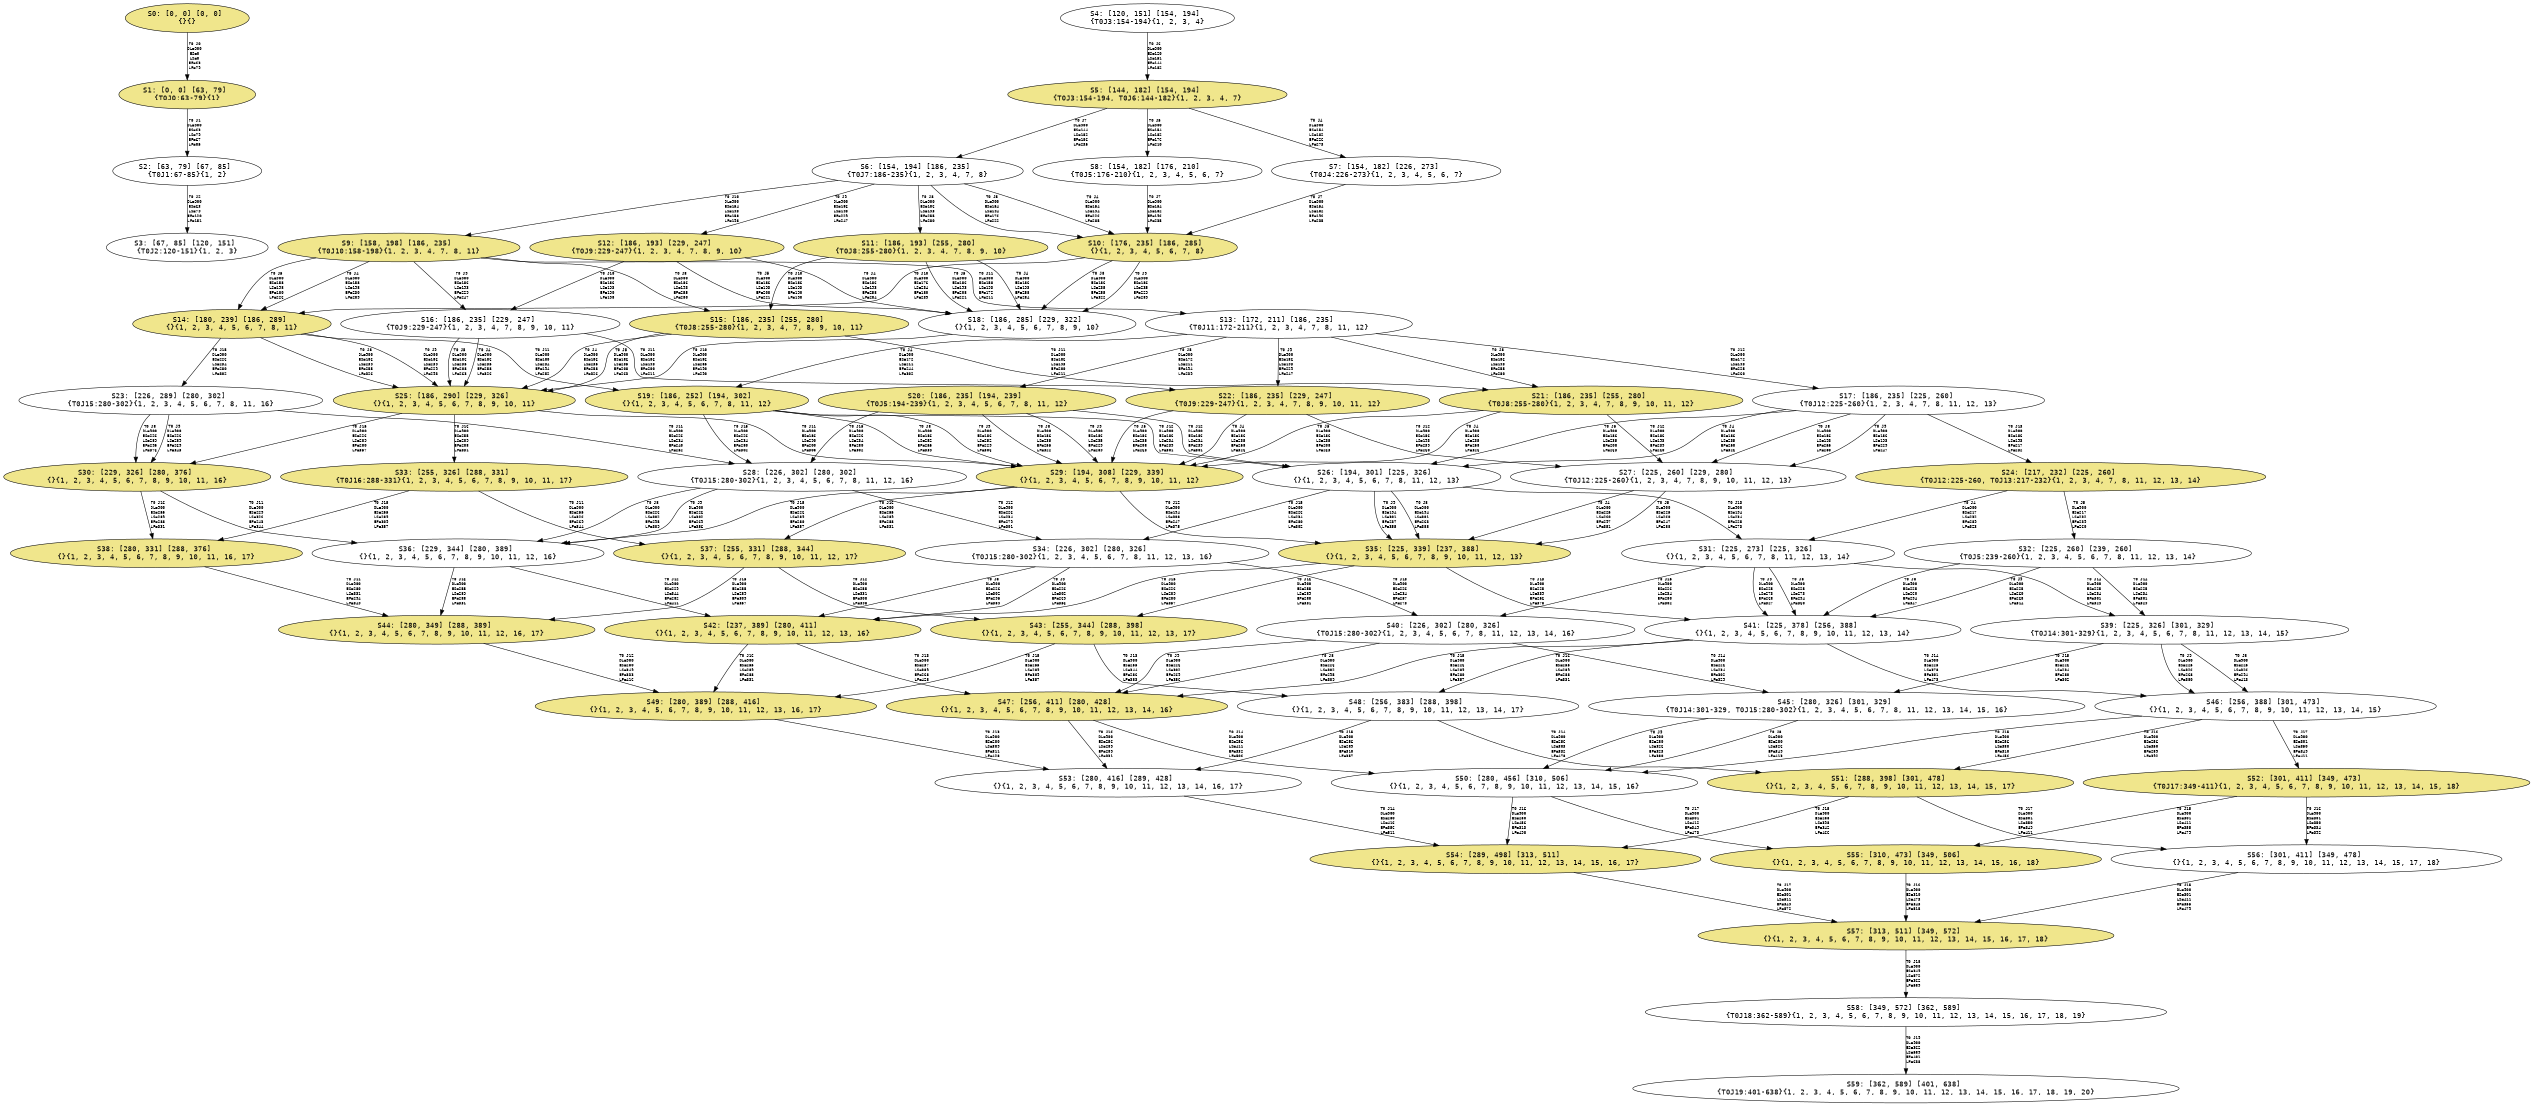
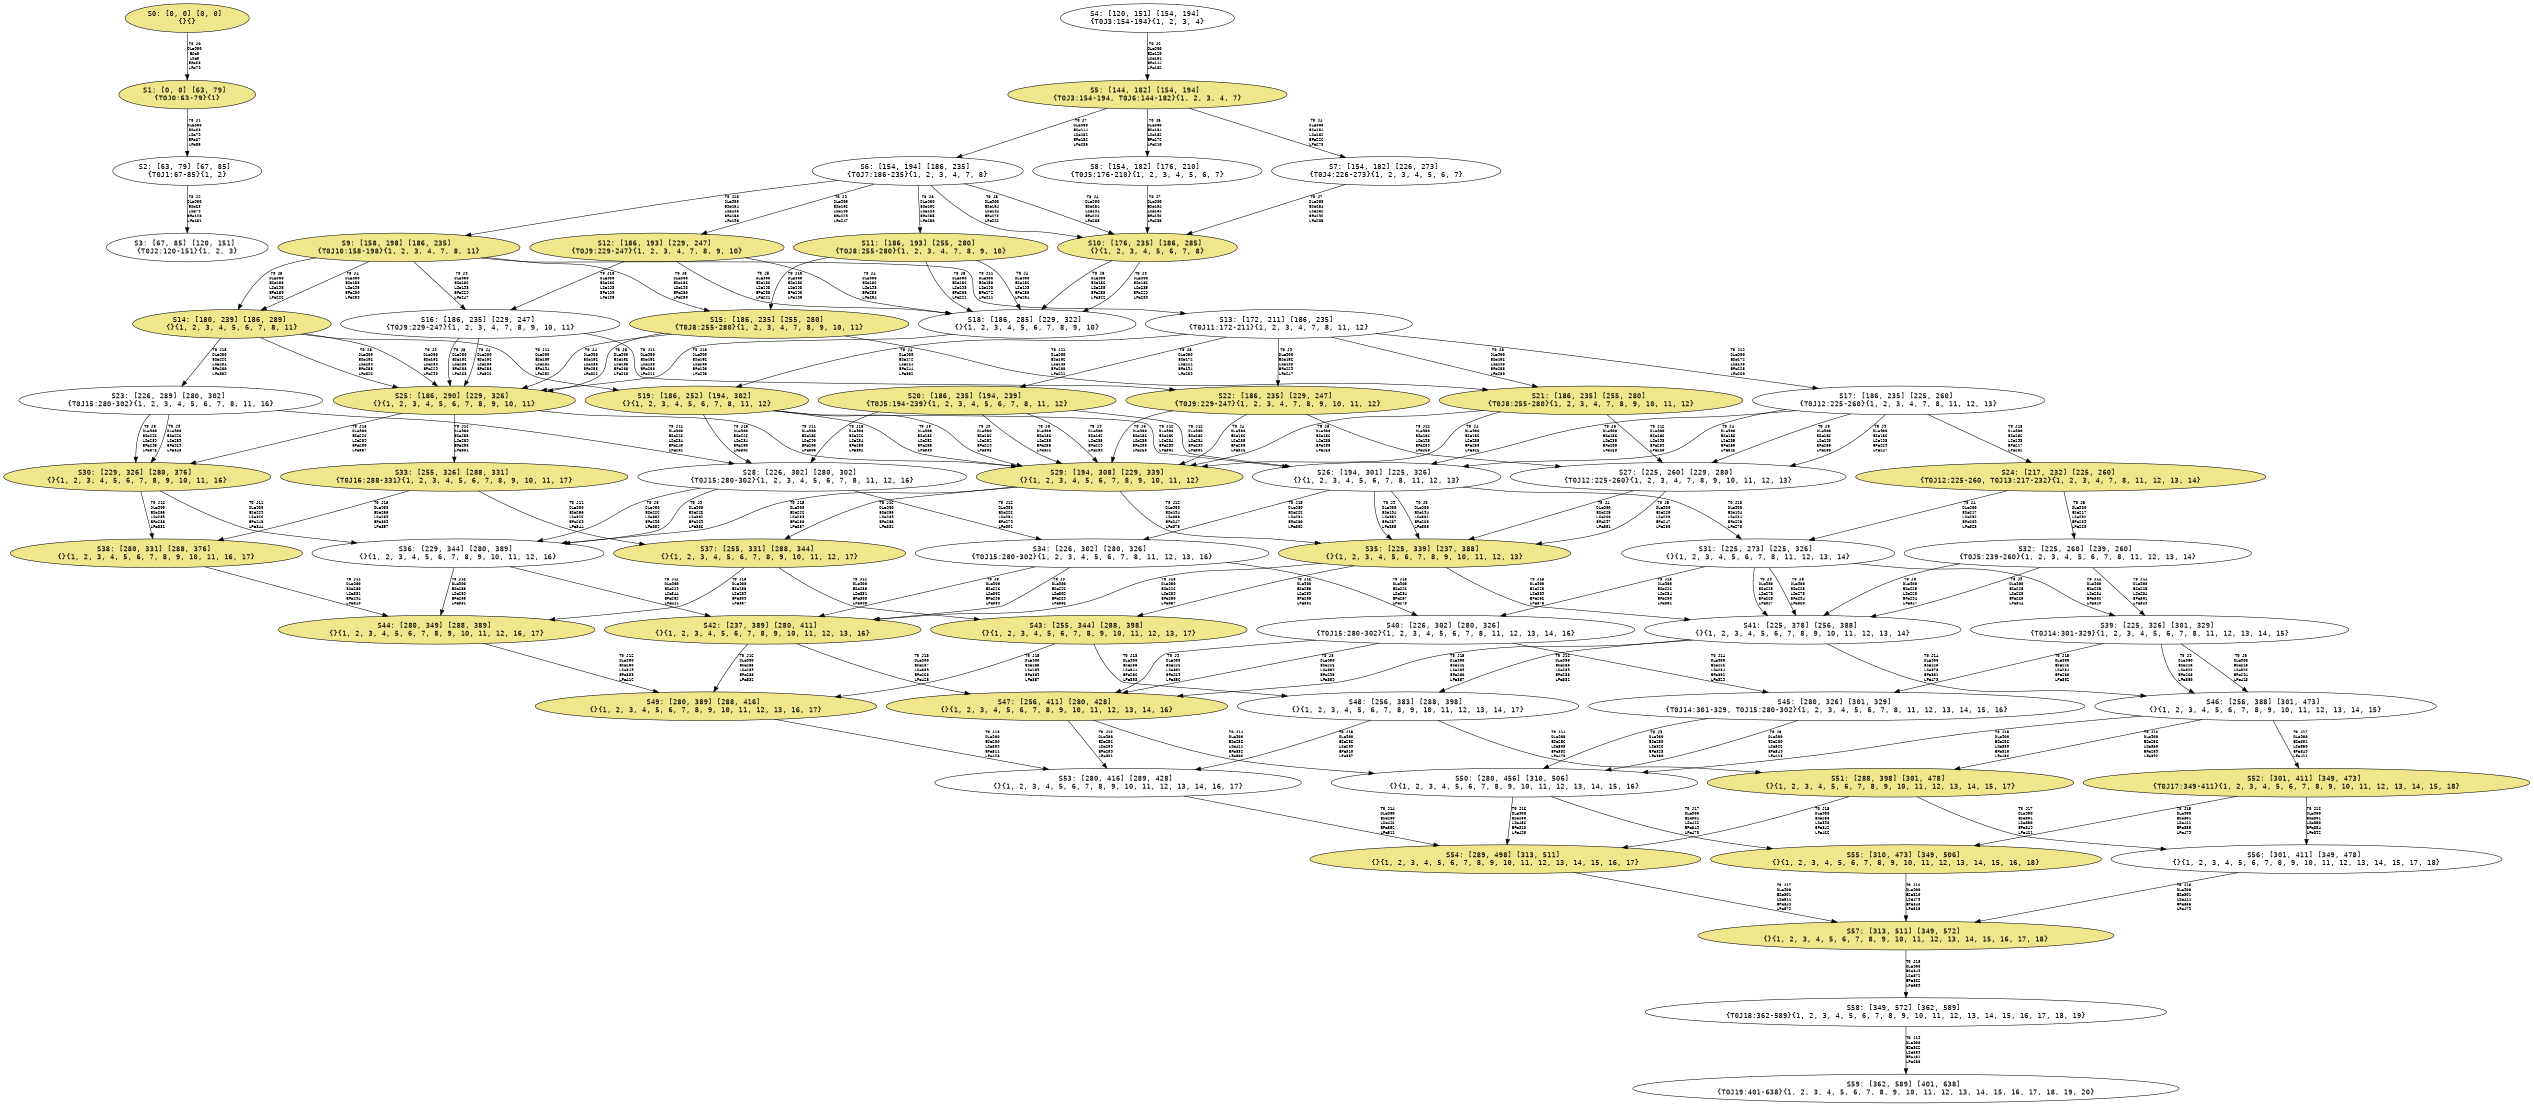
(720, 307) -> none
